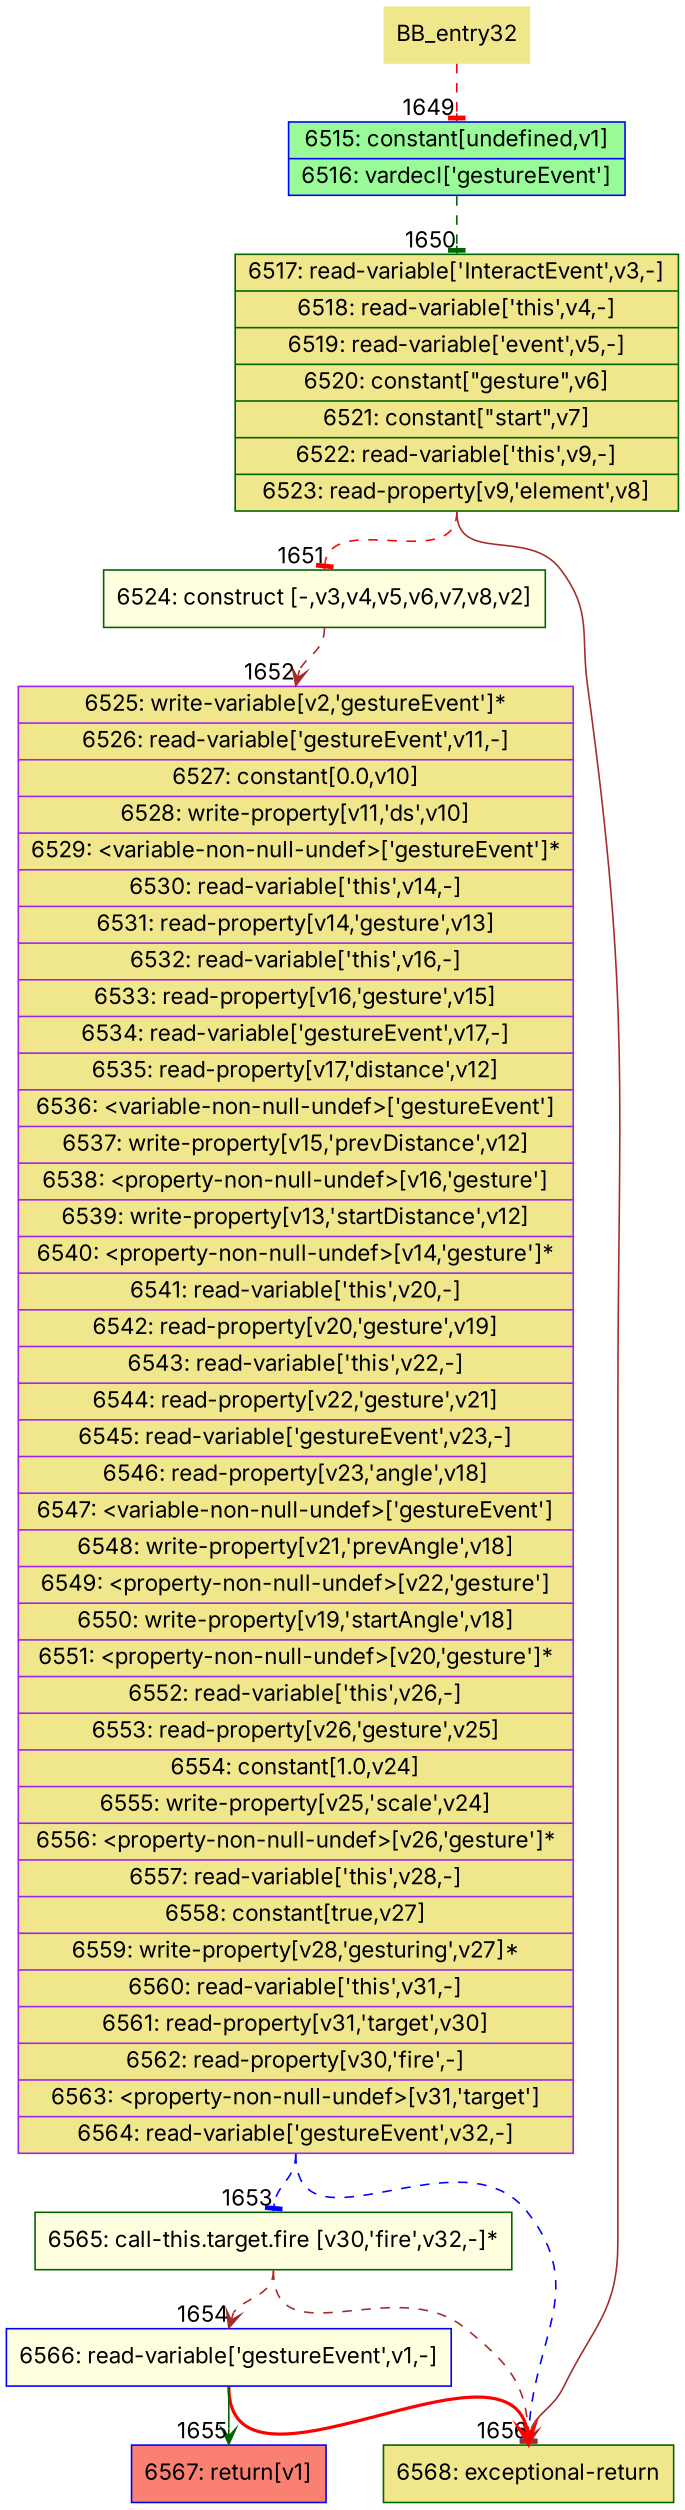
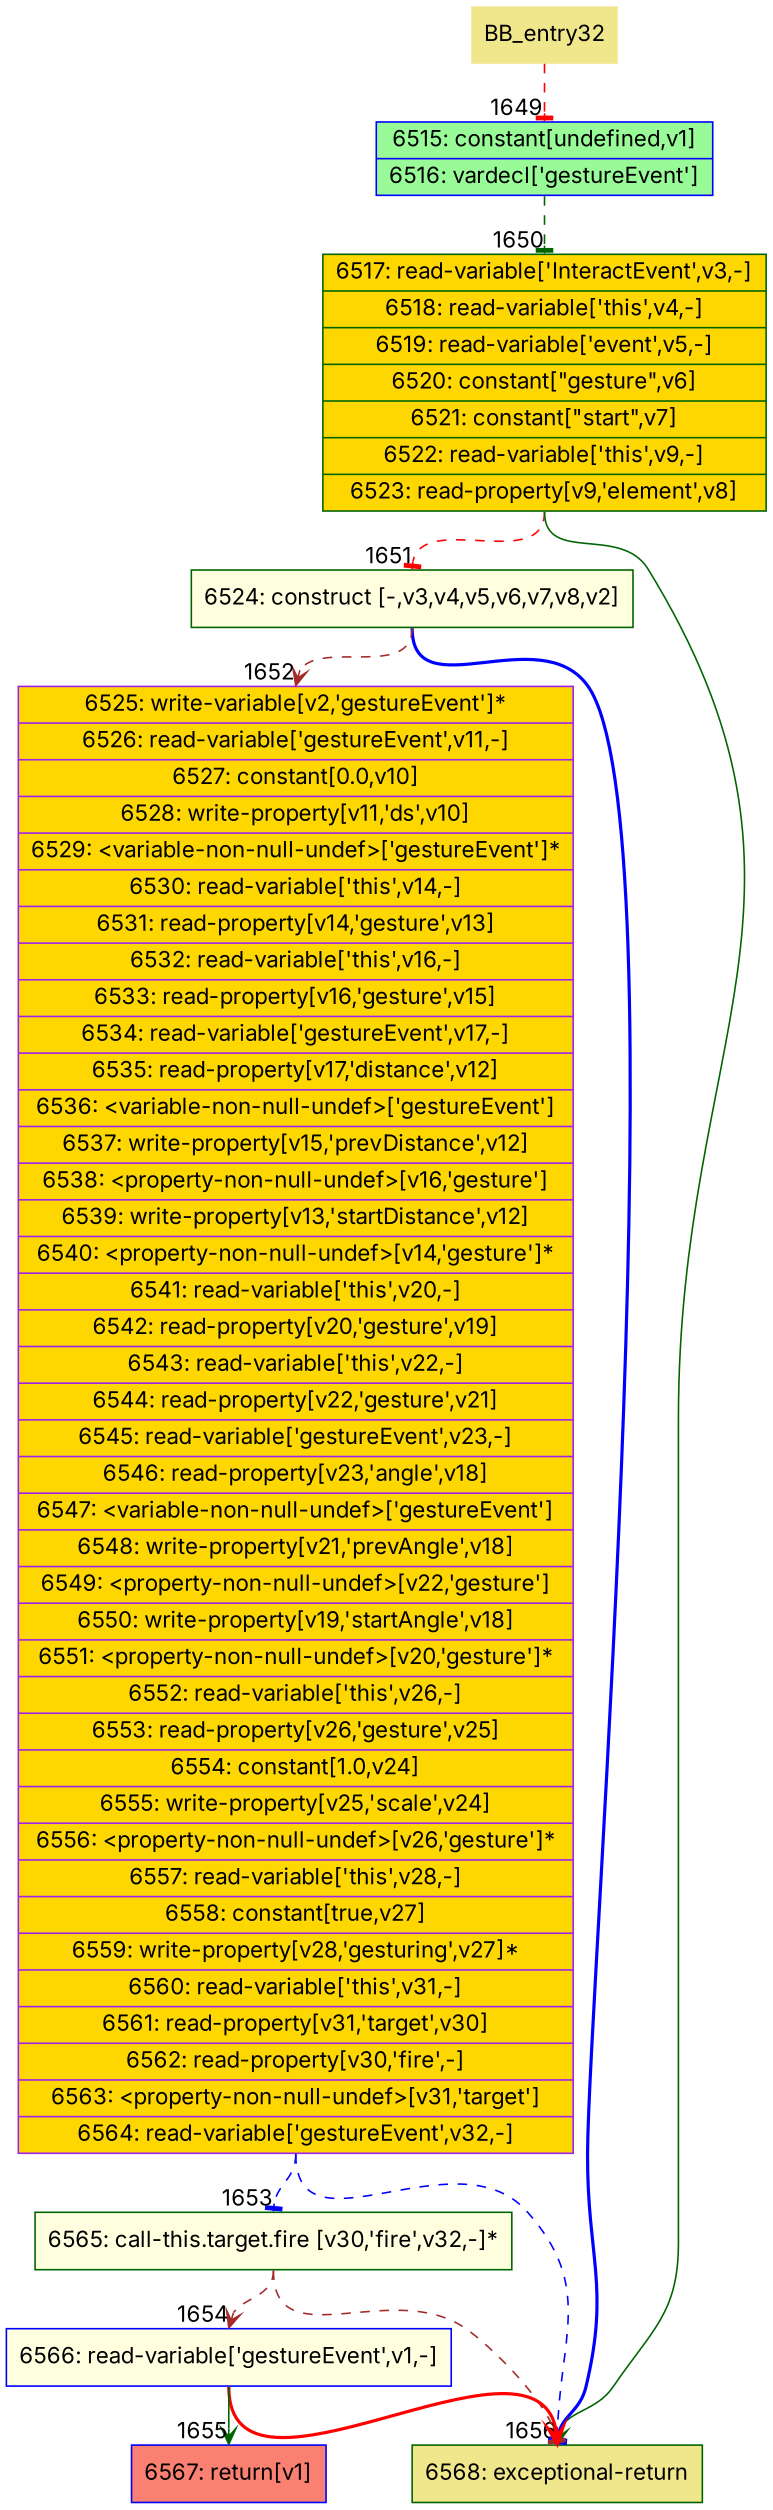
(457, 383) -> (545, 383)
(296, 1420) -> (296, 1420)
(618, 1443) -> (678, 1445)
none -> (621, 1461)
